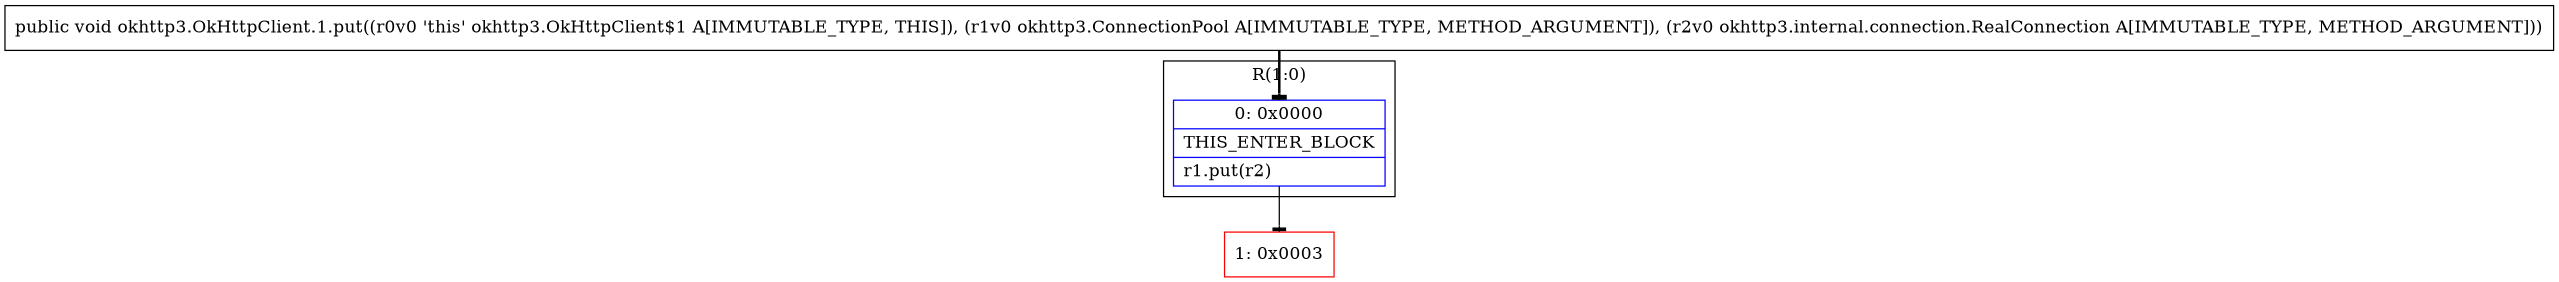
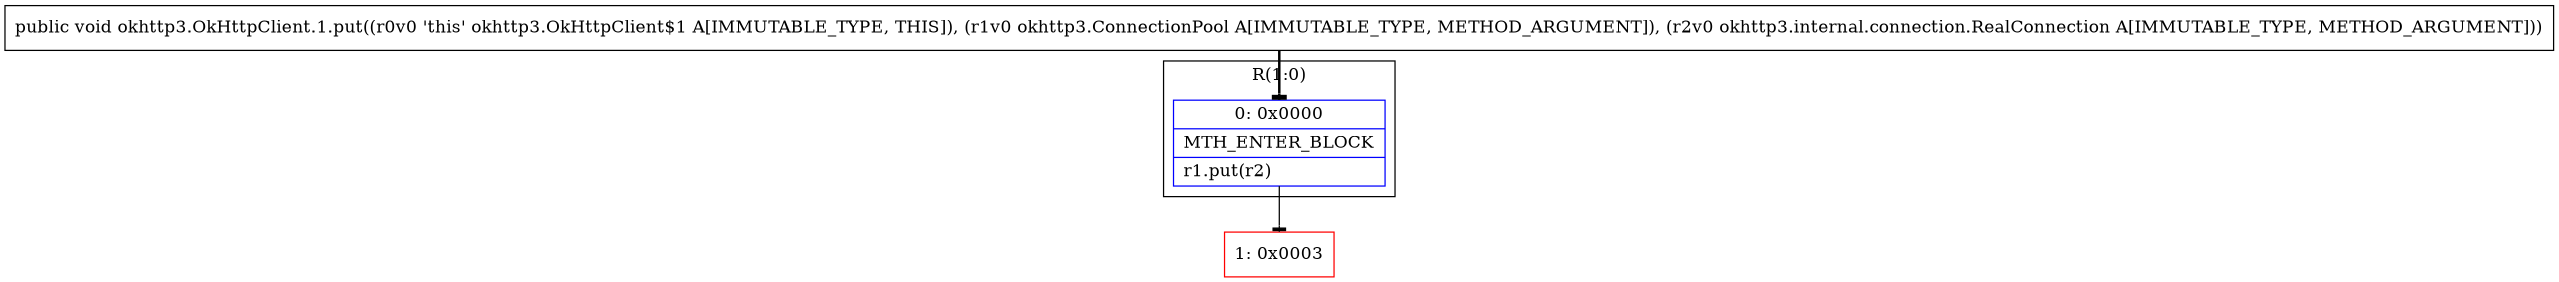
(1279, 142) -> (1279, 142)
